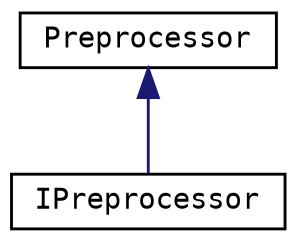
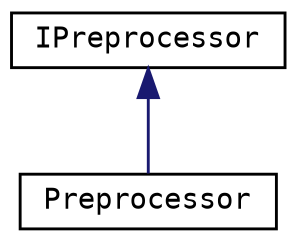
(148, 136) -> (148, 136)
